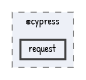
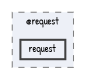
(43, 22) -> (43, 22)
